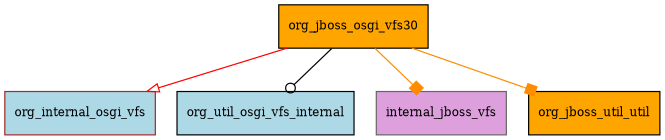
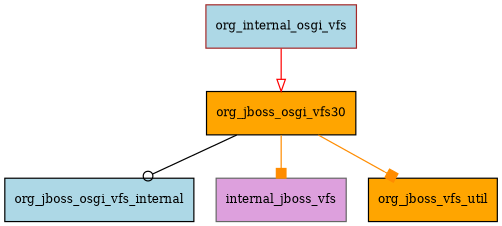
(223, 68) -> (281, 64)
(266, 113) -> (99, 200)
(594, 113) -> (433, 200)
